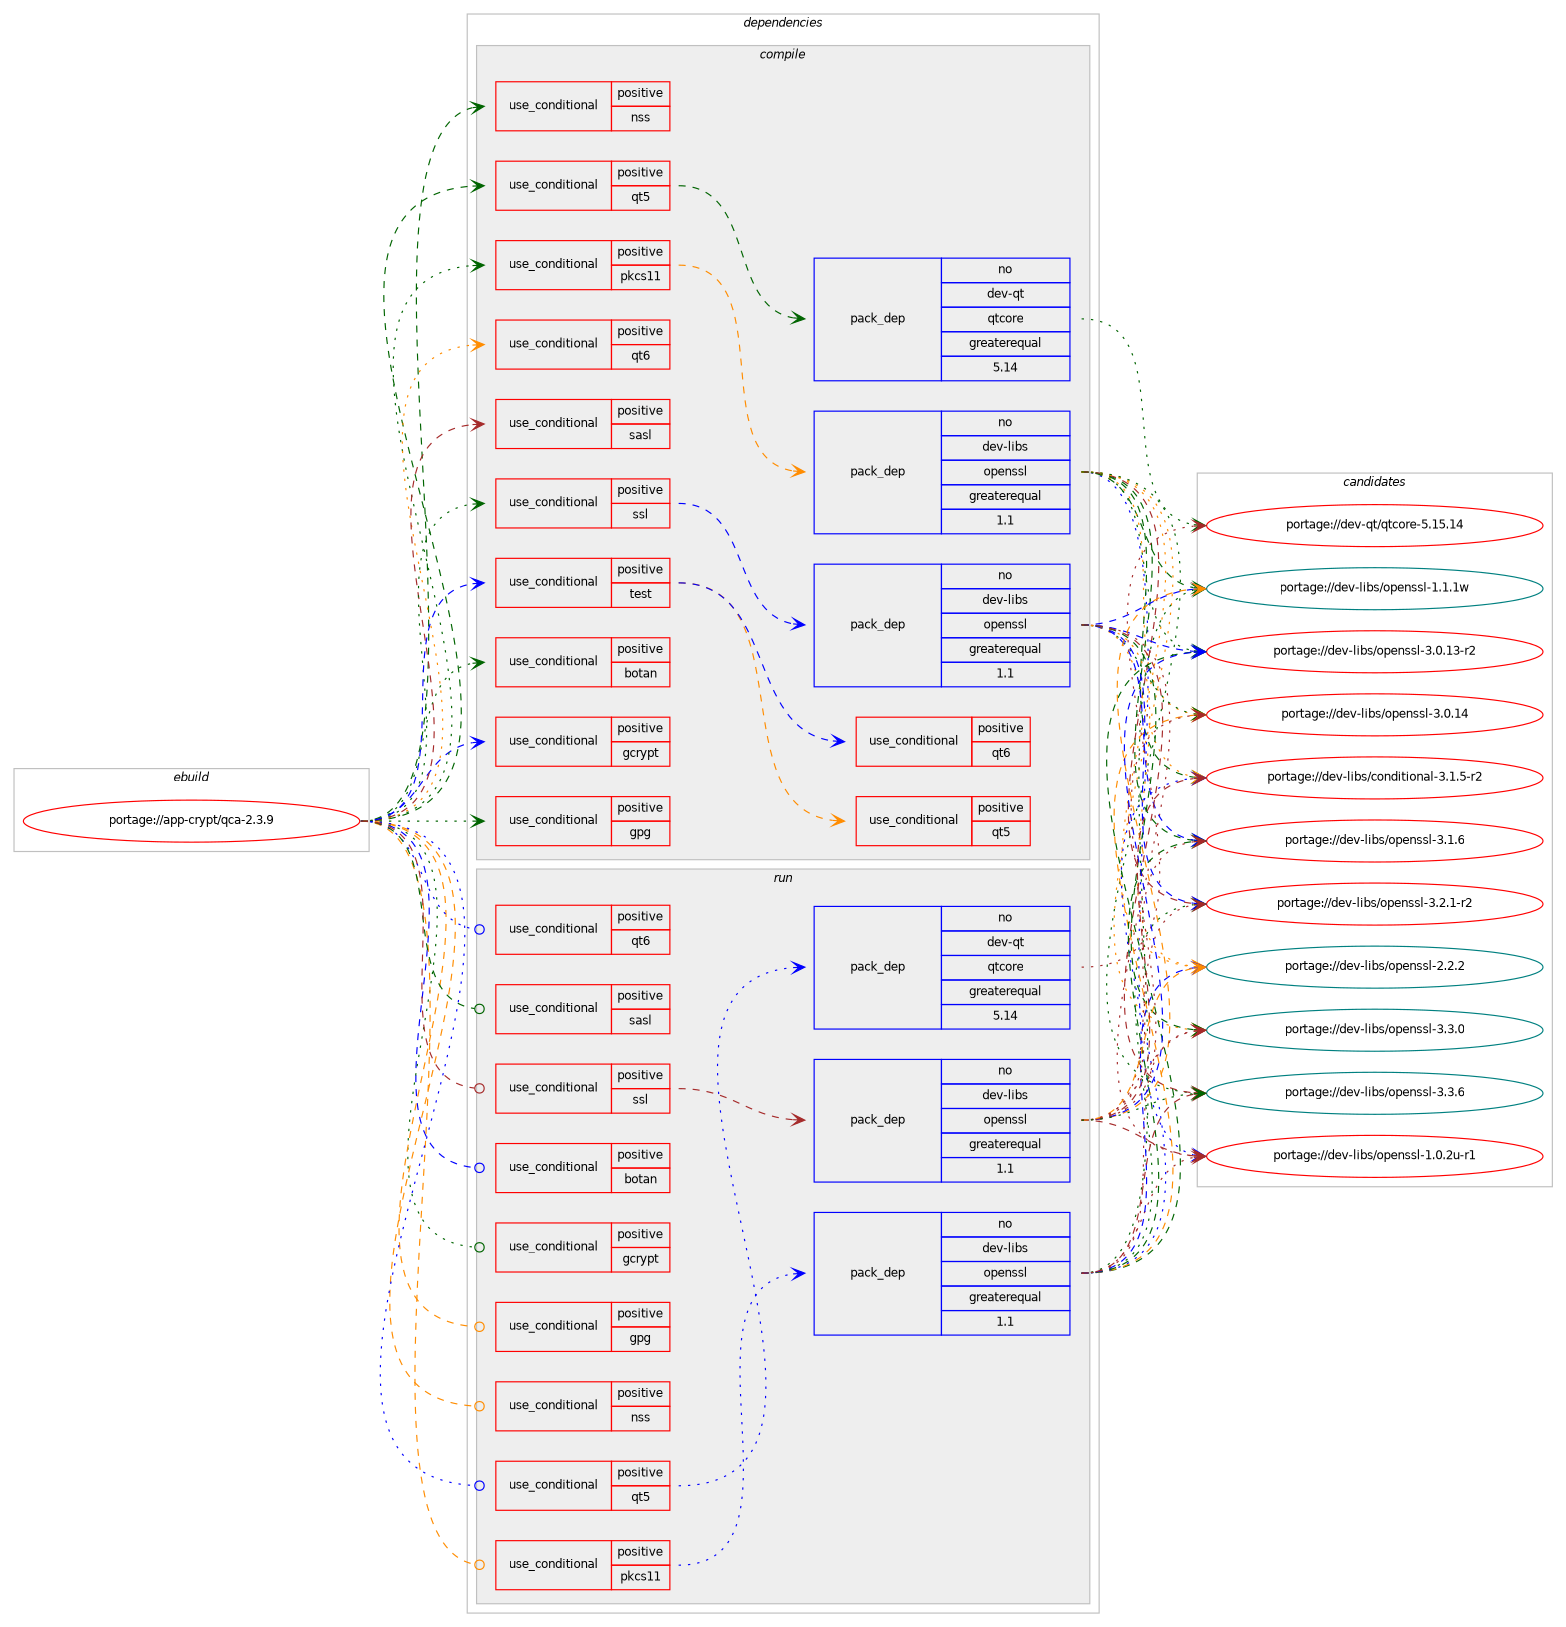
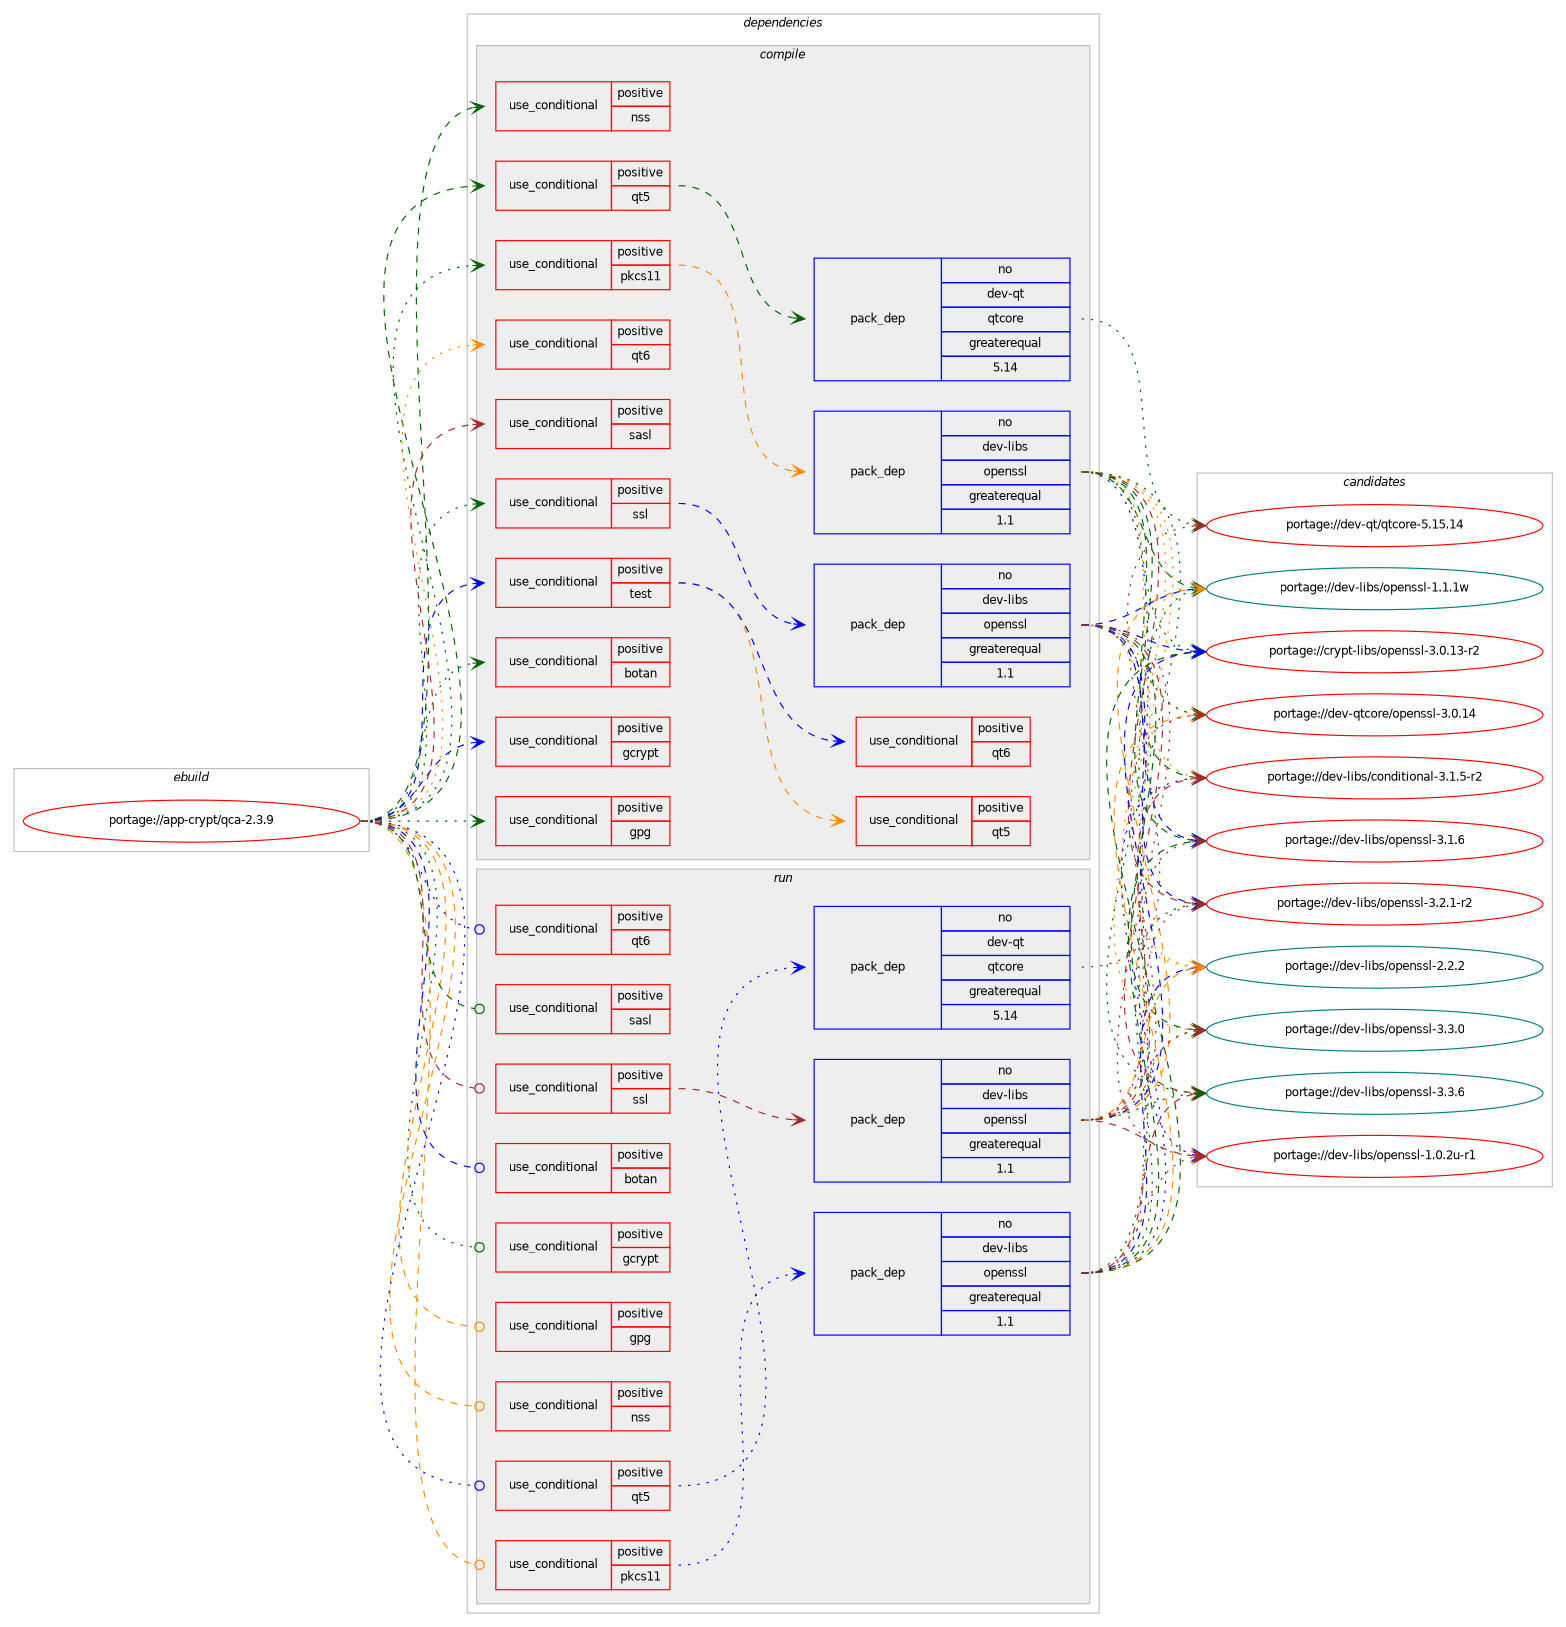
(1375, 652) -> (1375, 652)
(1375, 715) -> (1375, 715)
